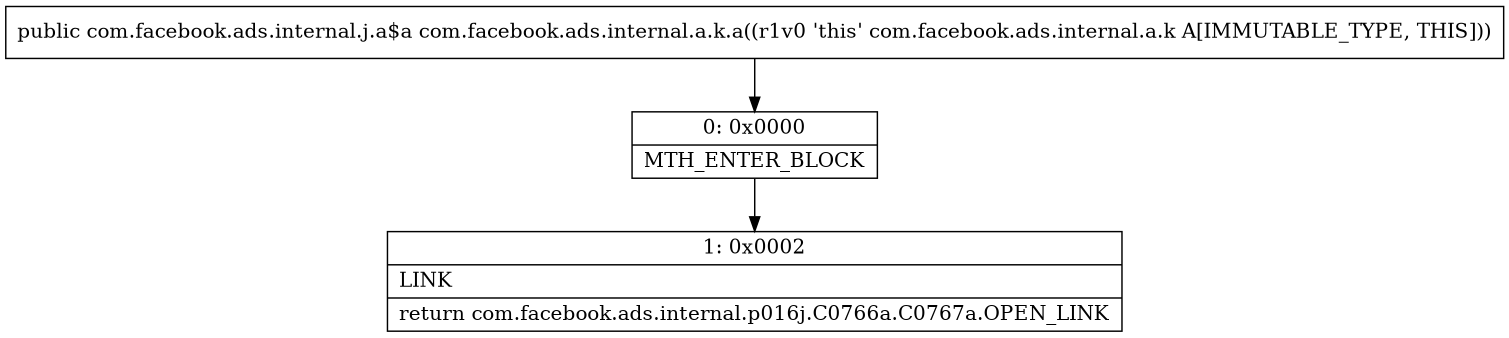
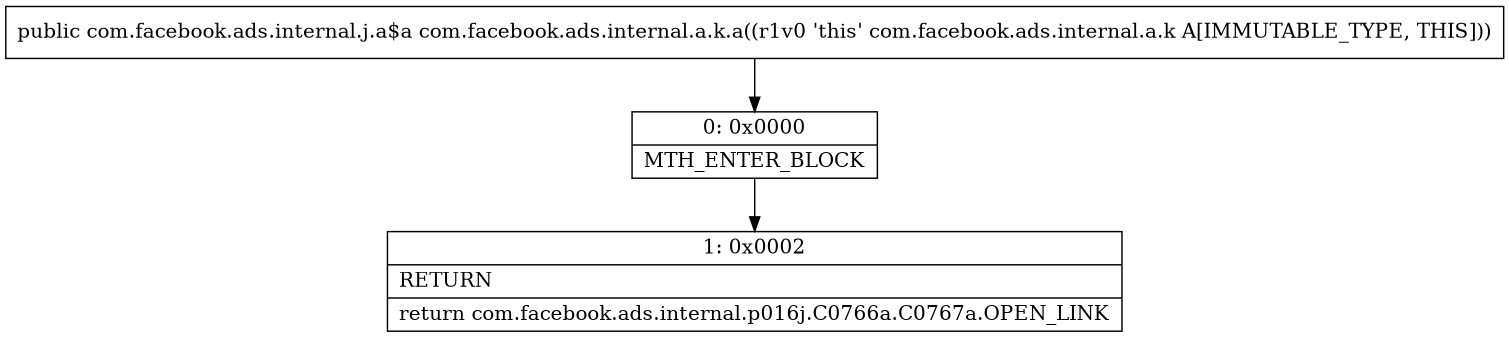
(426, 281) -> (446, 281)
